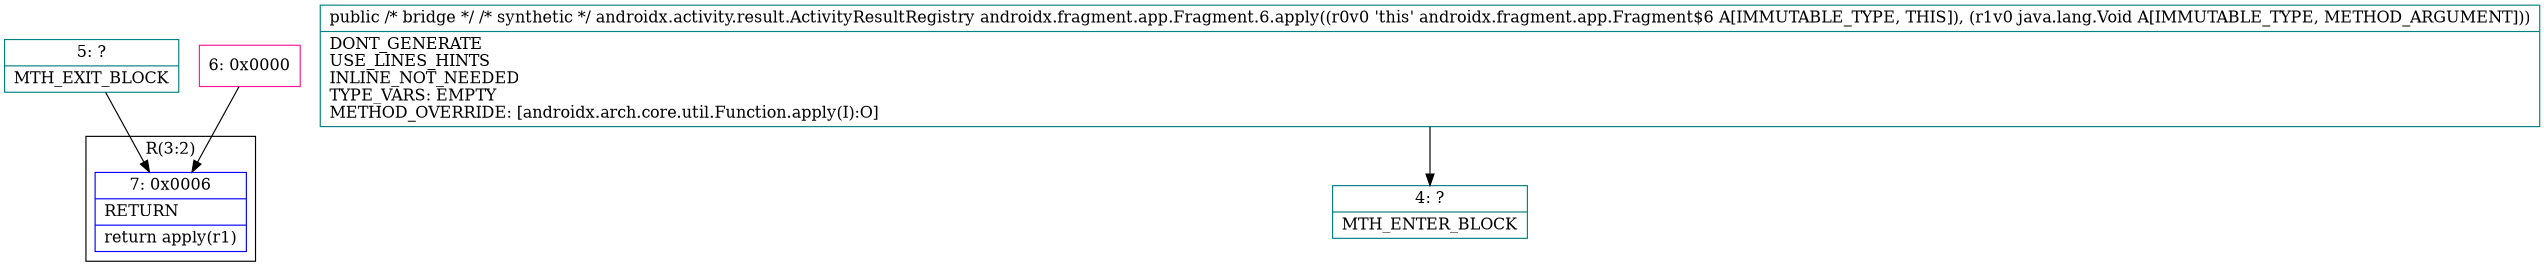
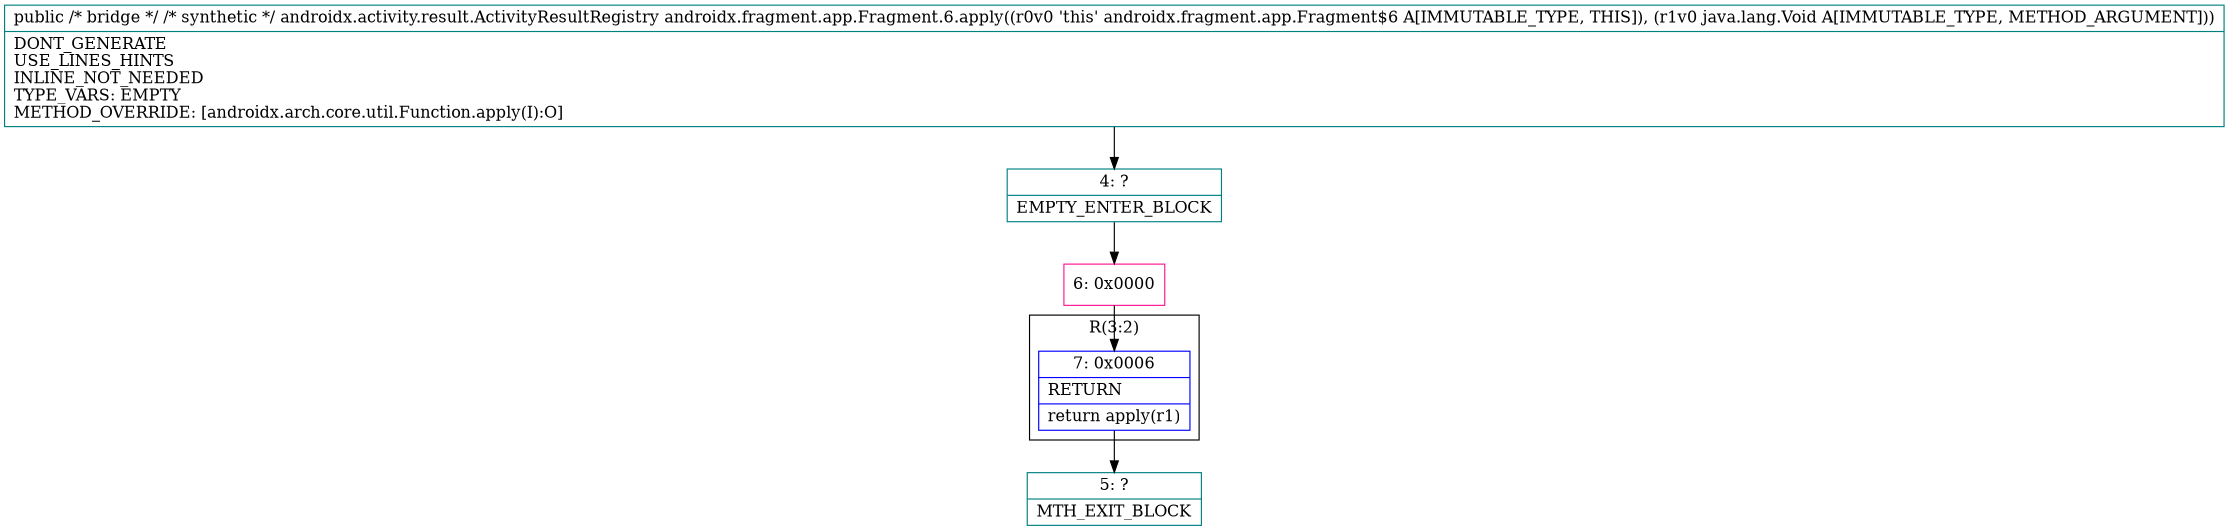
(125, 127) -> (1114, 447)
(1430, 225) -> (1114, 208)
none -> (1114, 237)
